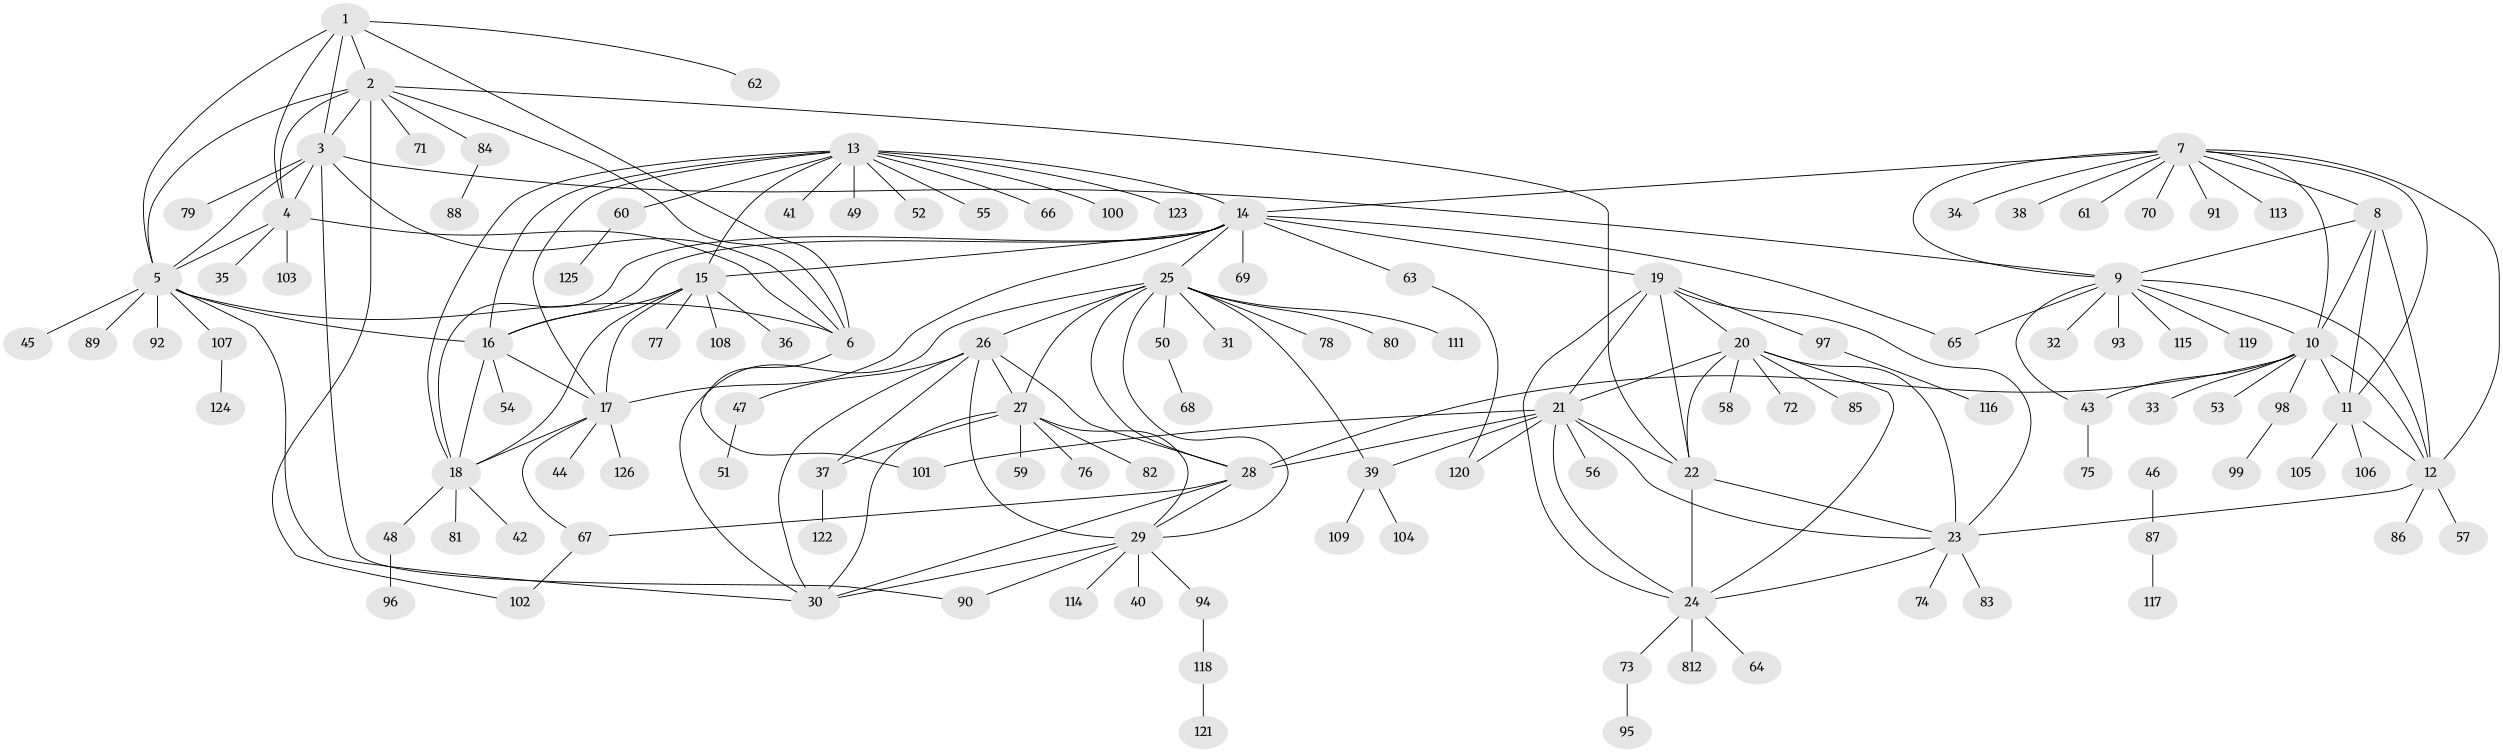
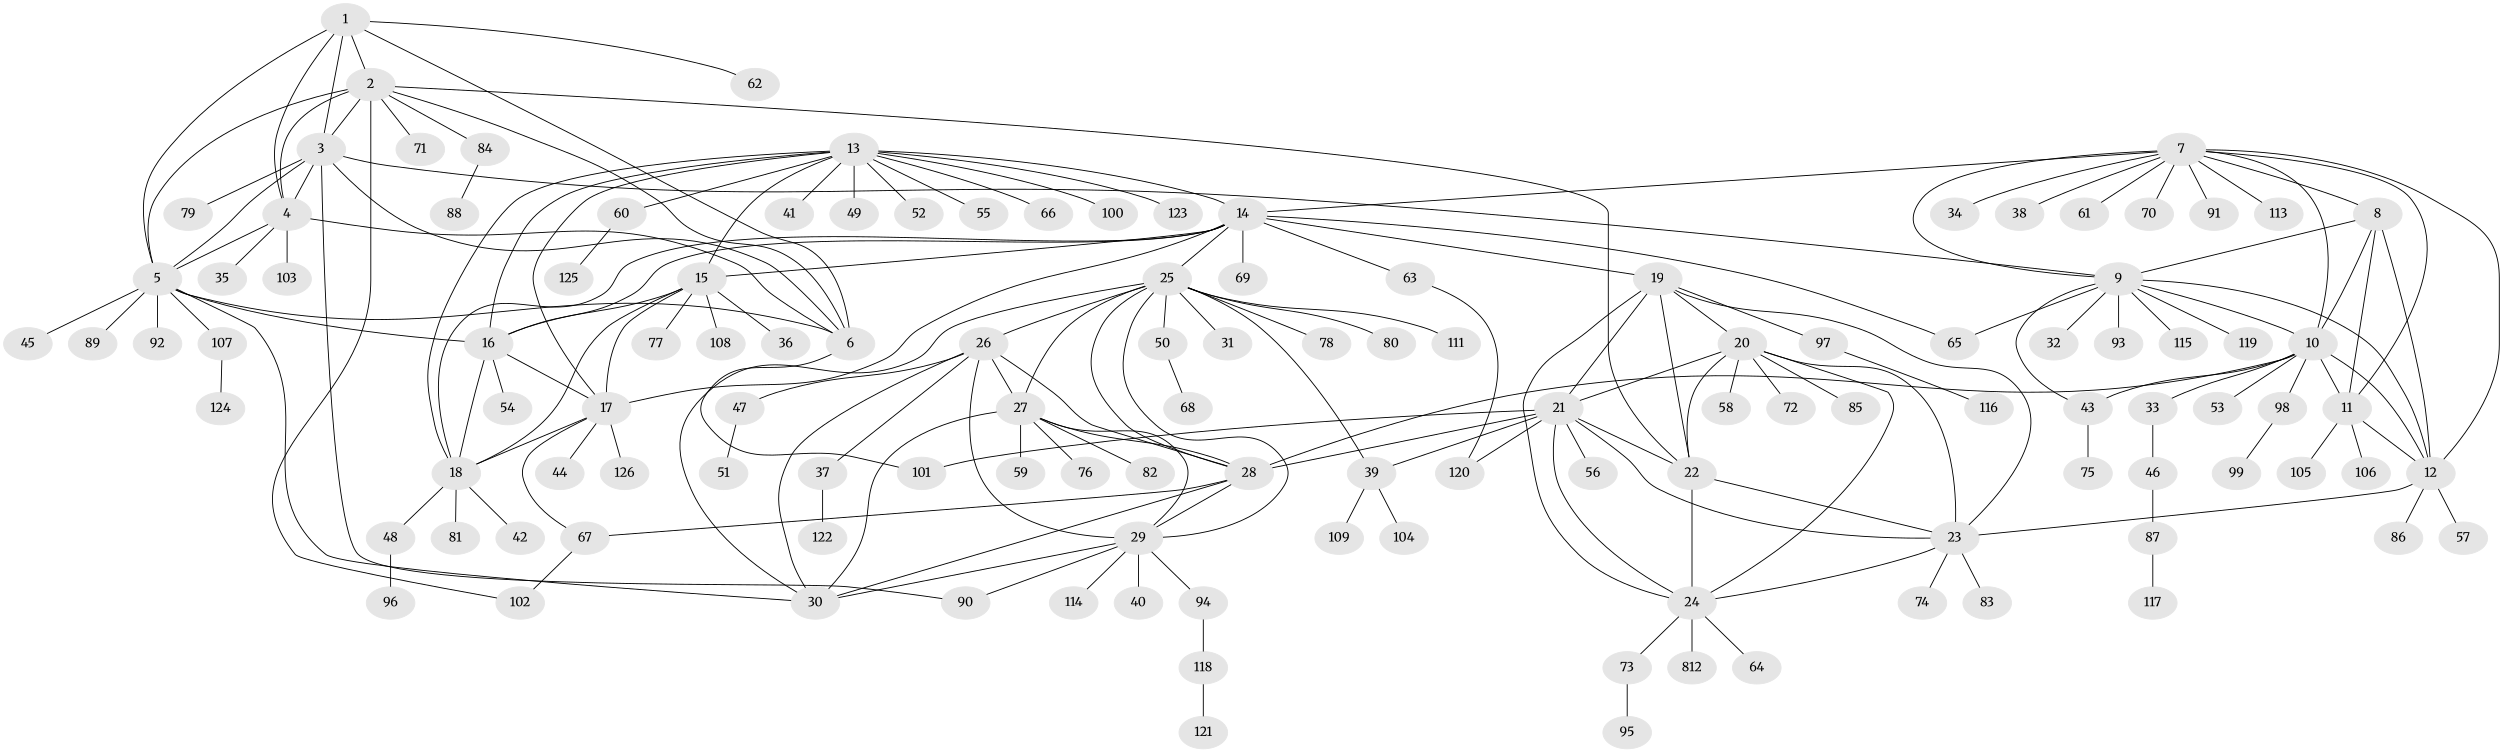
(947, 430) -> (1135, 441)
none -> (2153, 441)
